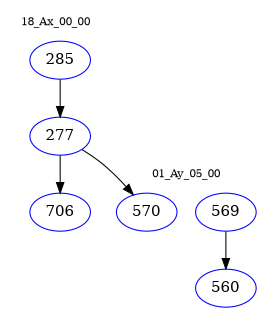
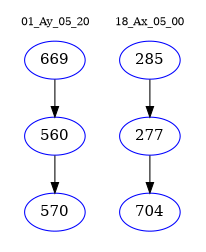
(56, 23) -> (150, 23)
(115, 175) -> (55, 169)
(186, 175) -> (55, 23)
(60, 212) -> (150, 212)
(226, 212) -> (55, 60)
